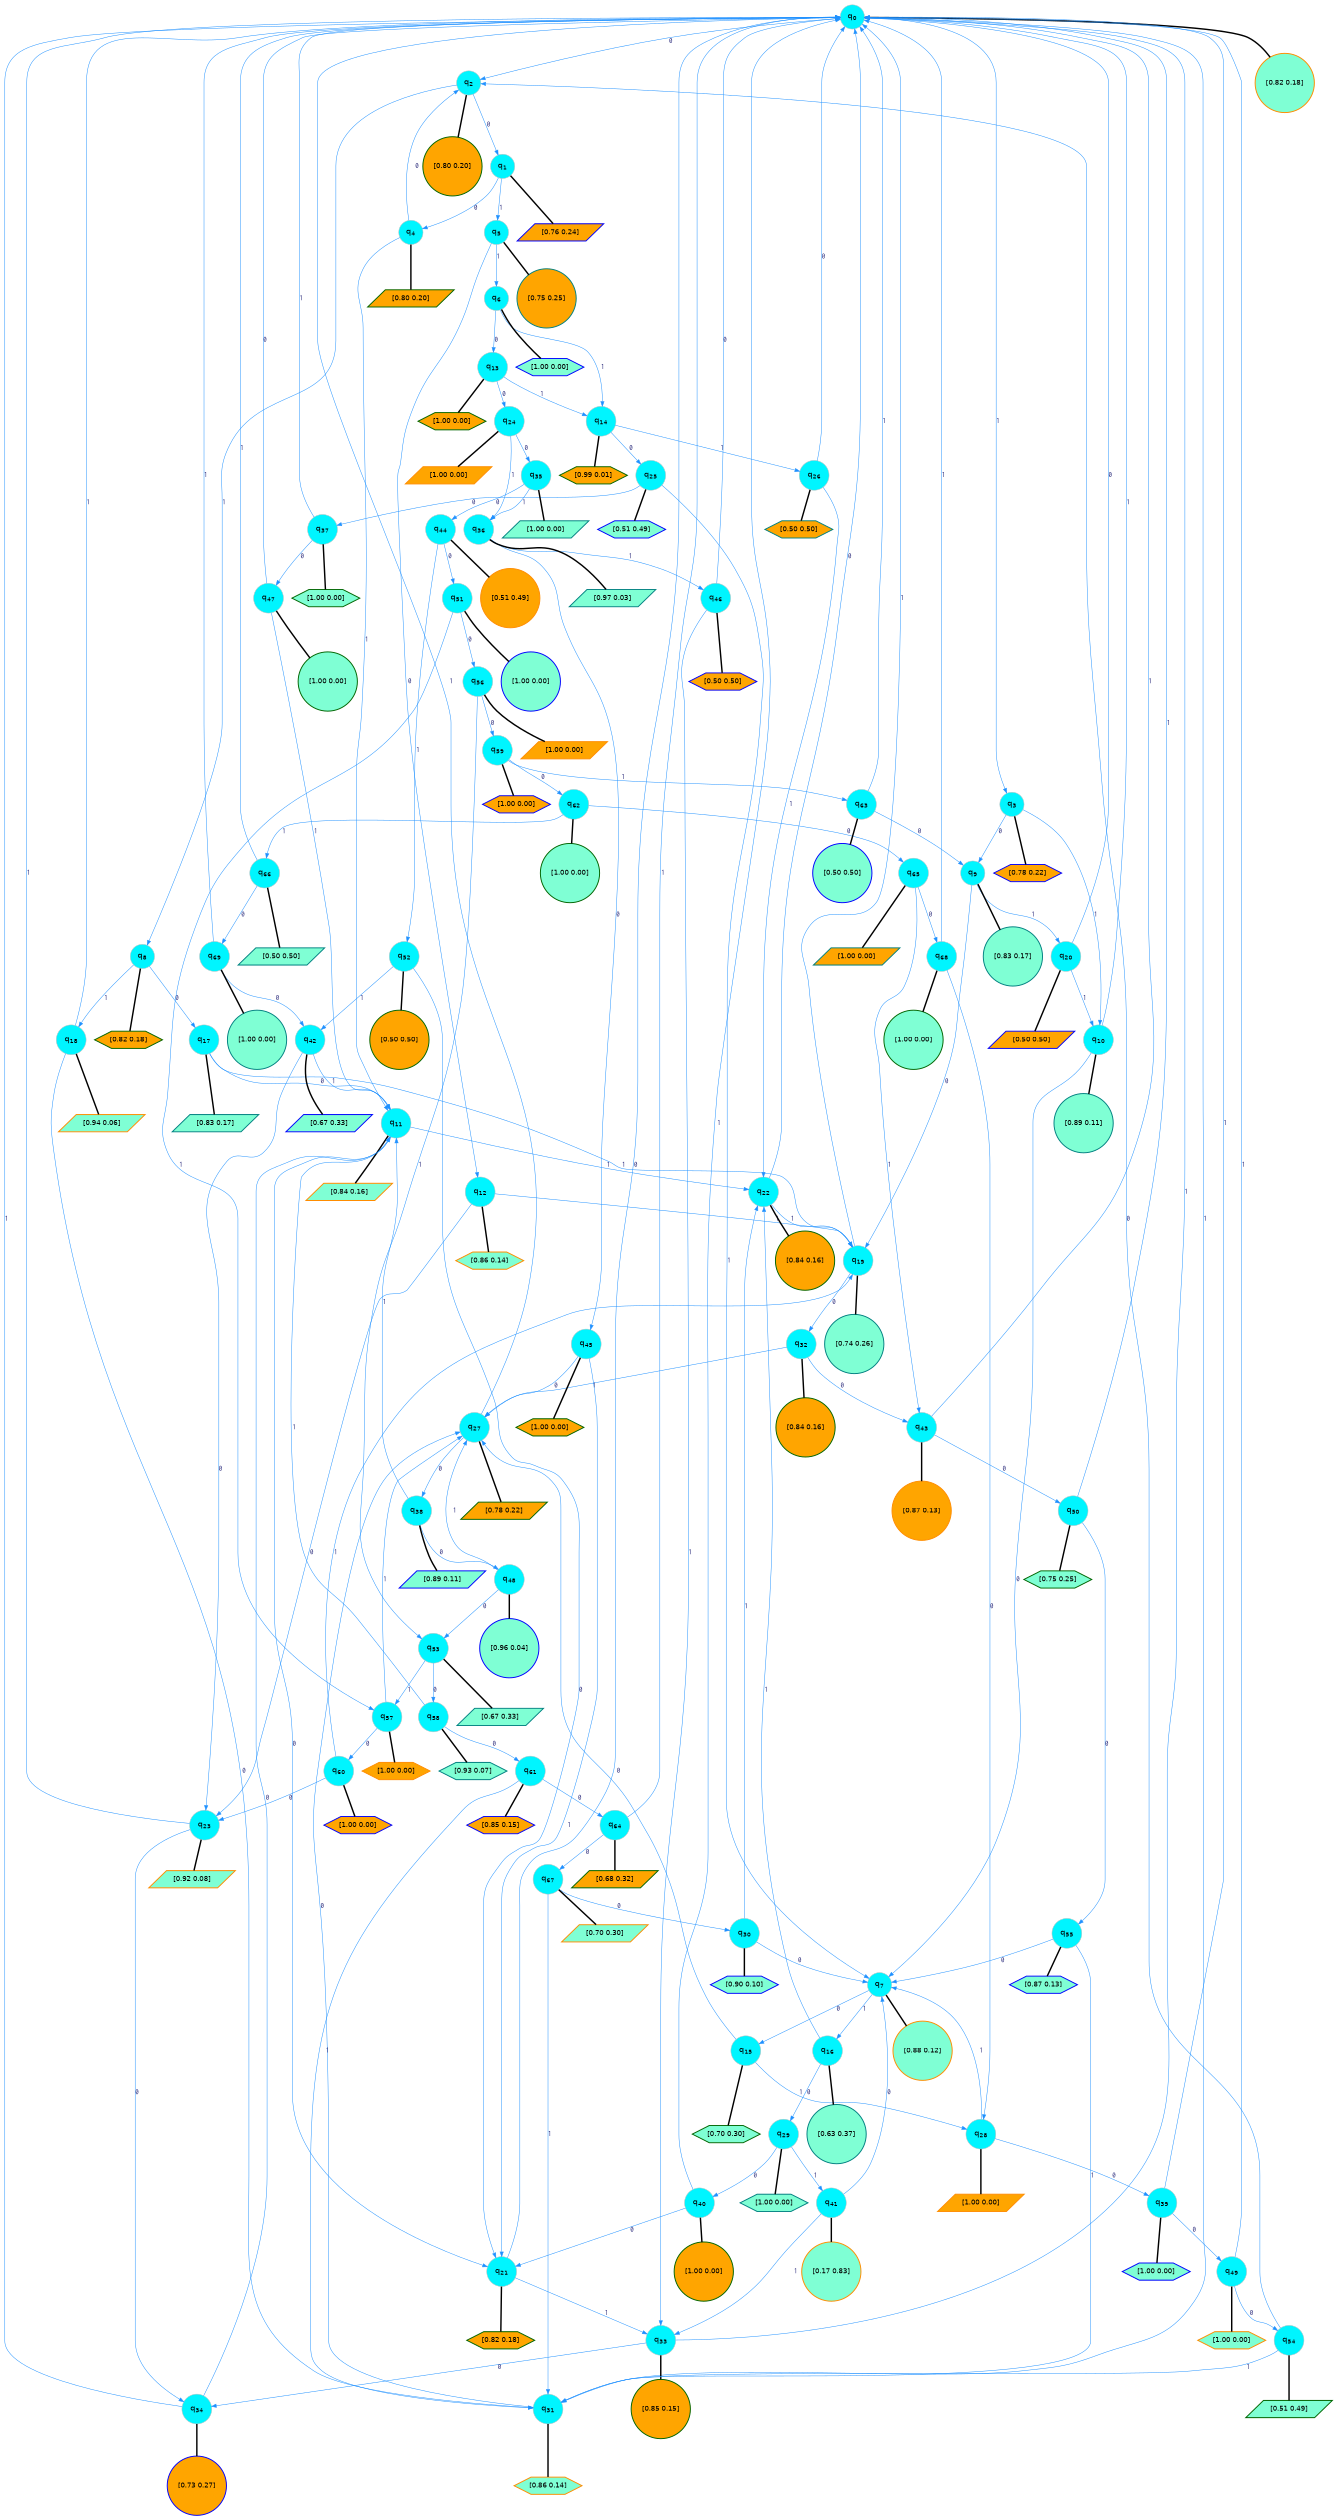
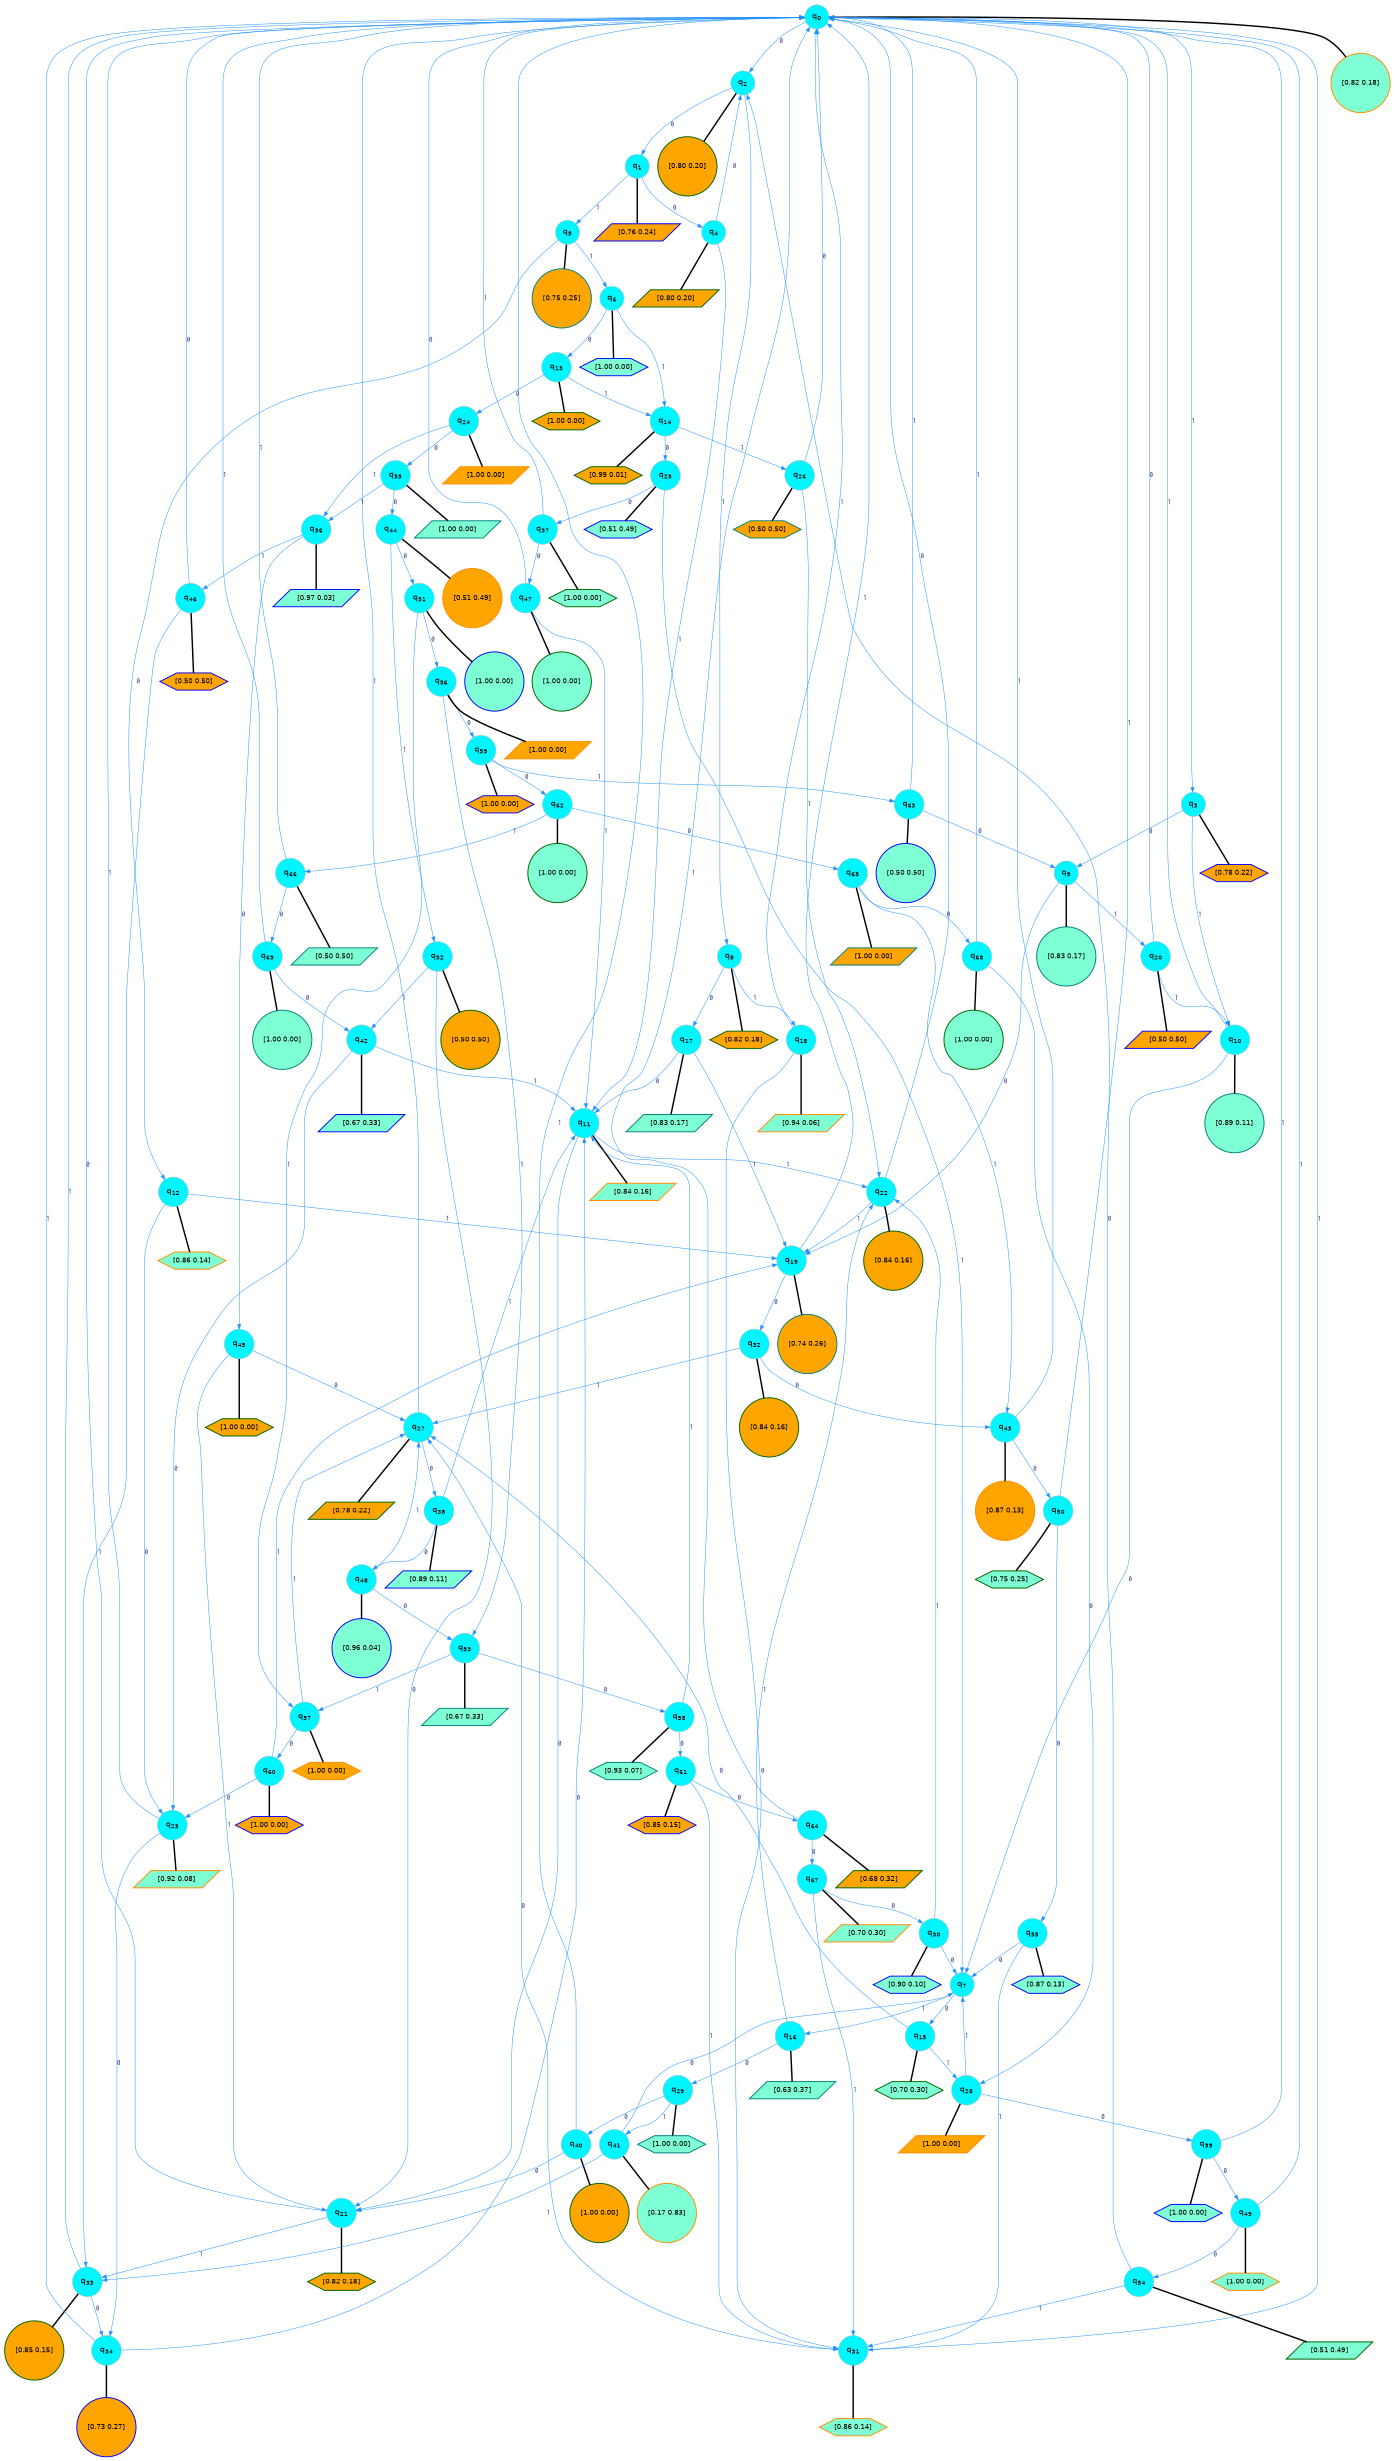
(613, 598) -> (316, 598)
(854, 1344) -> (807, 1344)
(923, 2051) -> none
(837, 2134) -> (792, 2090)
